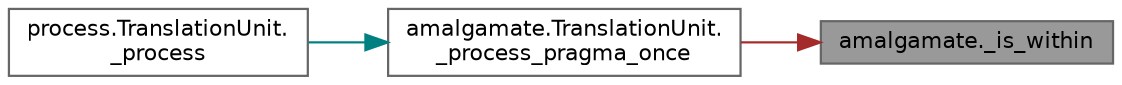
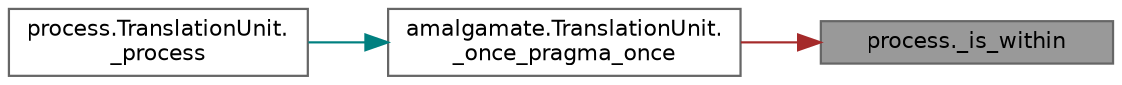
(564, 42) -> (564, 42)
(967, 42) -> (967, 42)
